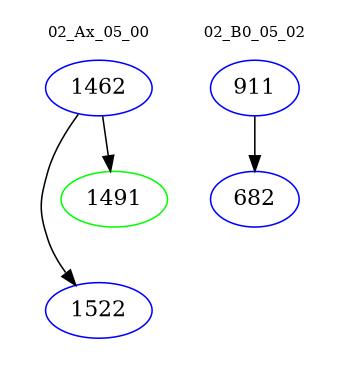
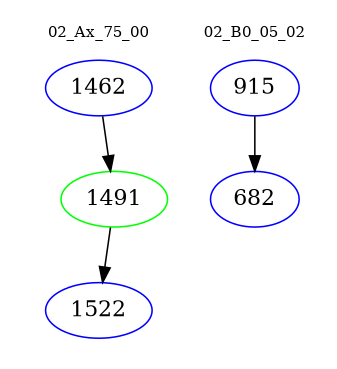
(99, 33) -> (99, 33)
(255, 88) -> (255, 88)
(43, 192) -> (108, 247)
